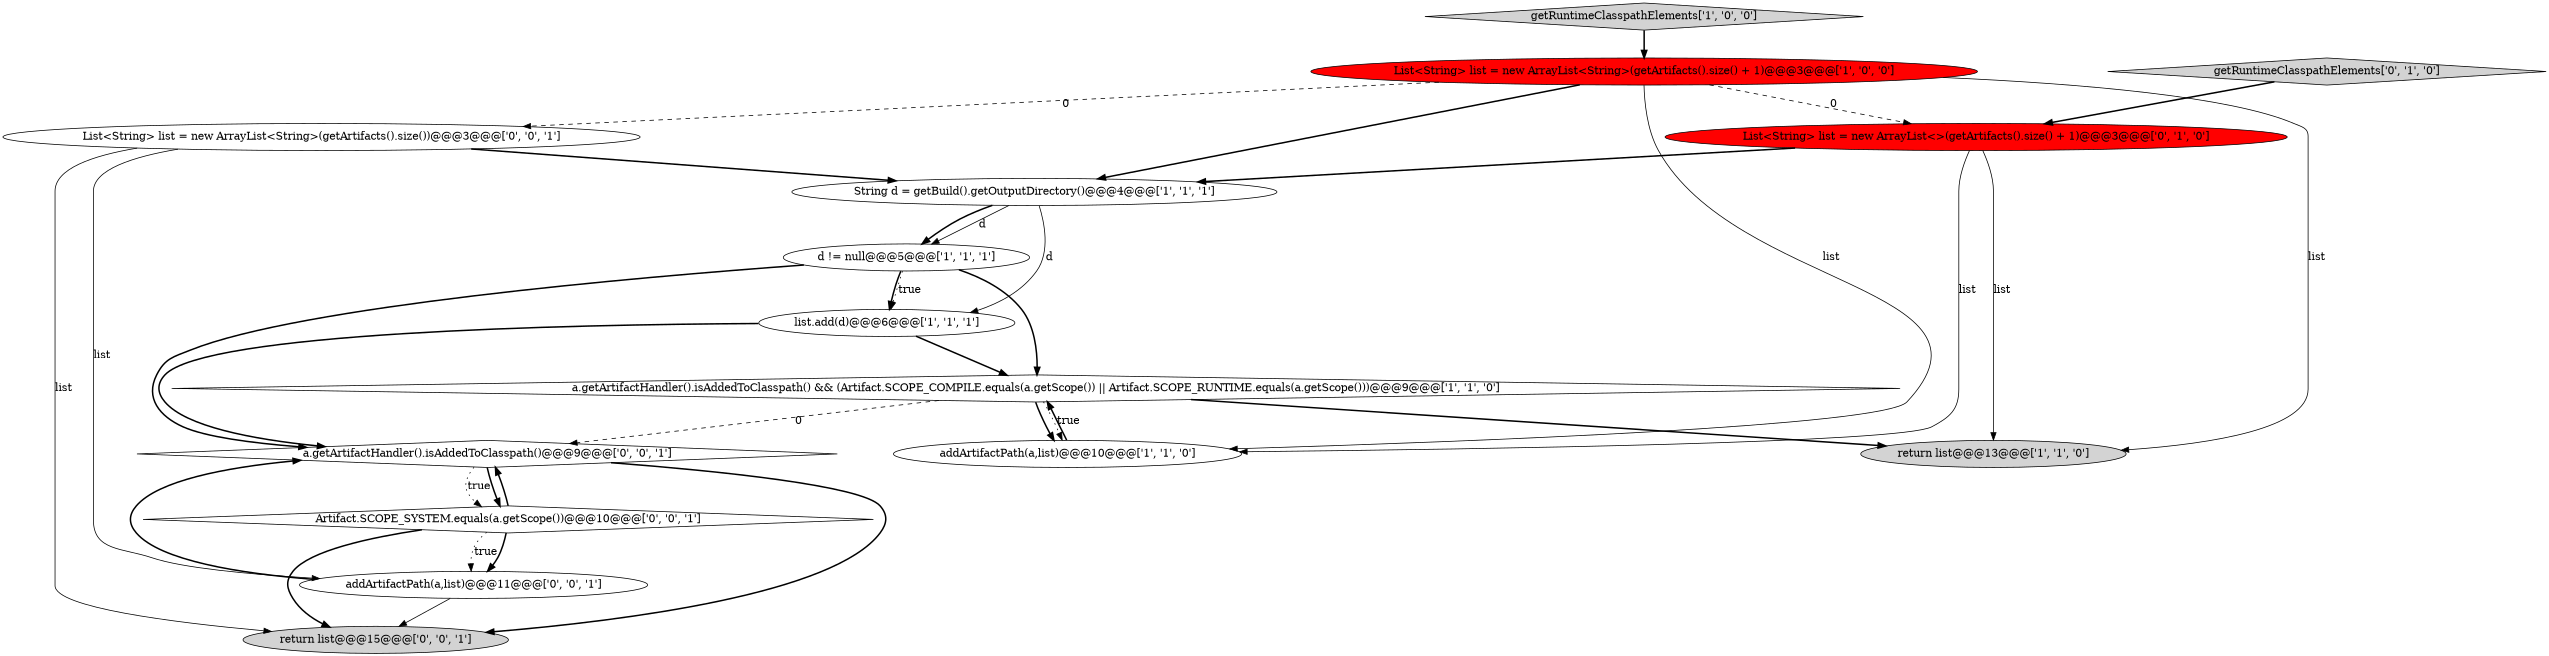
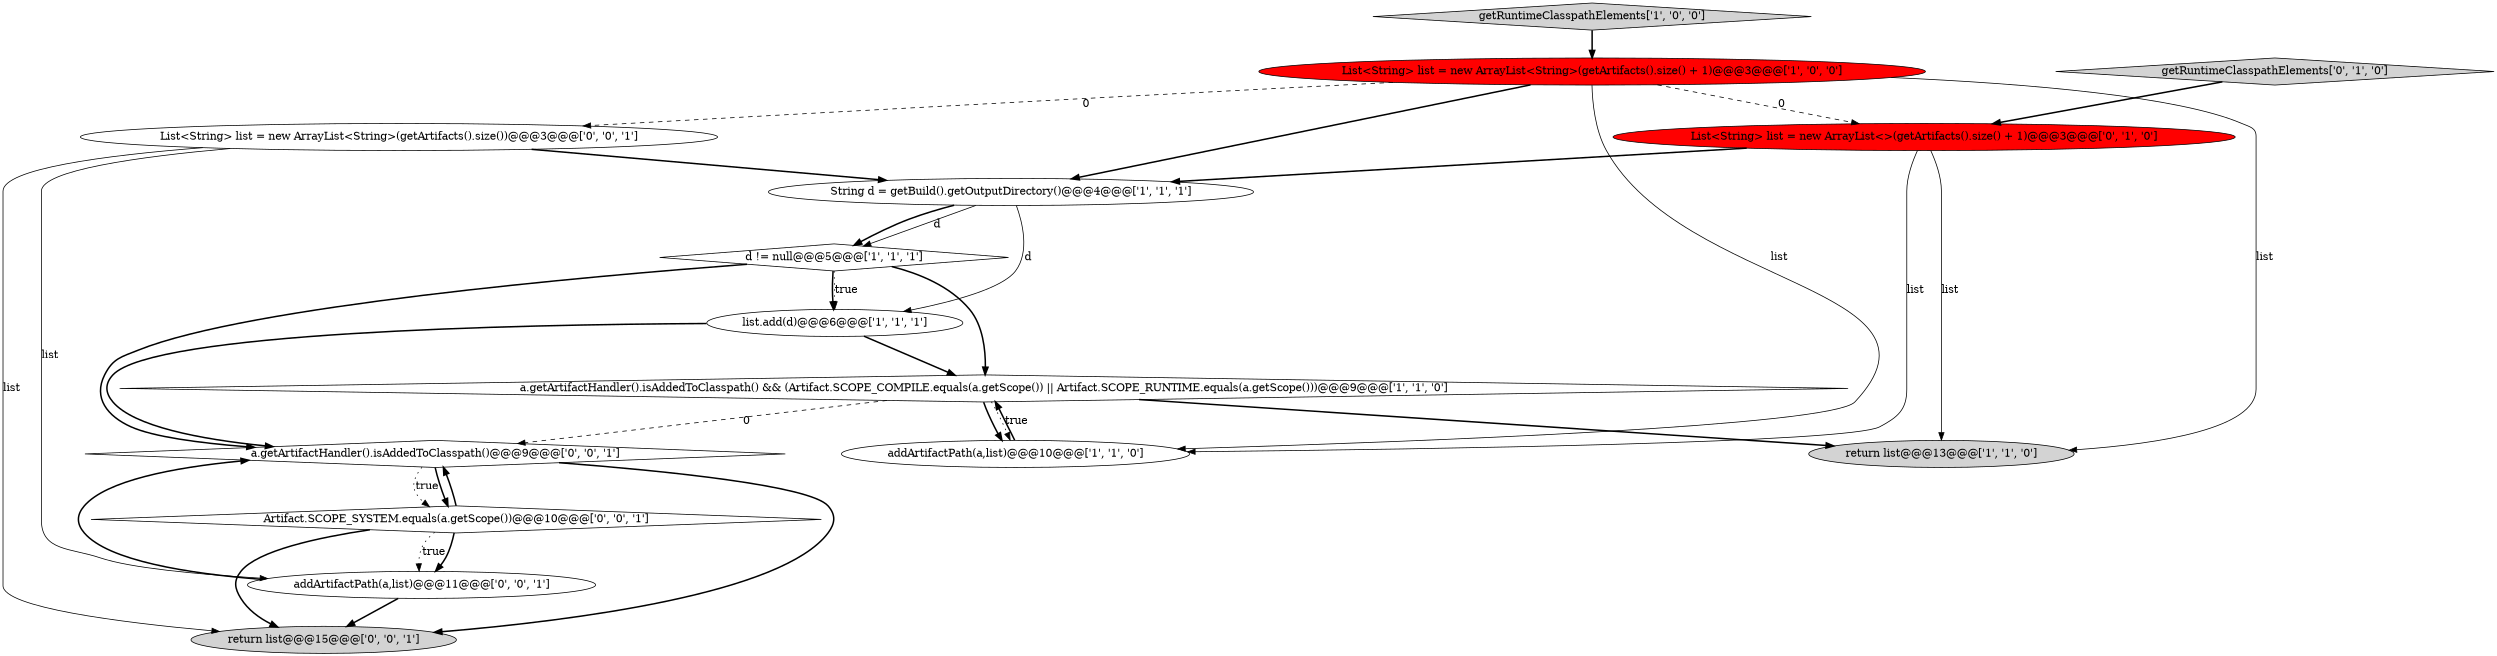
(906, 257) -> (834, 257)
(428, 611) -> (376, 611)
